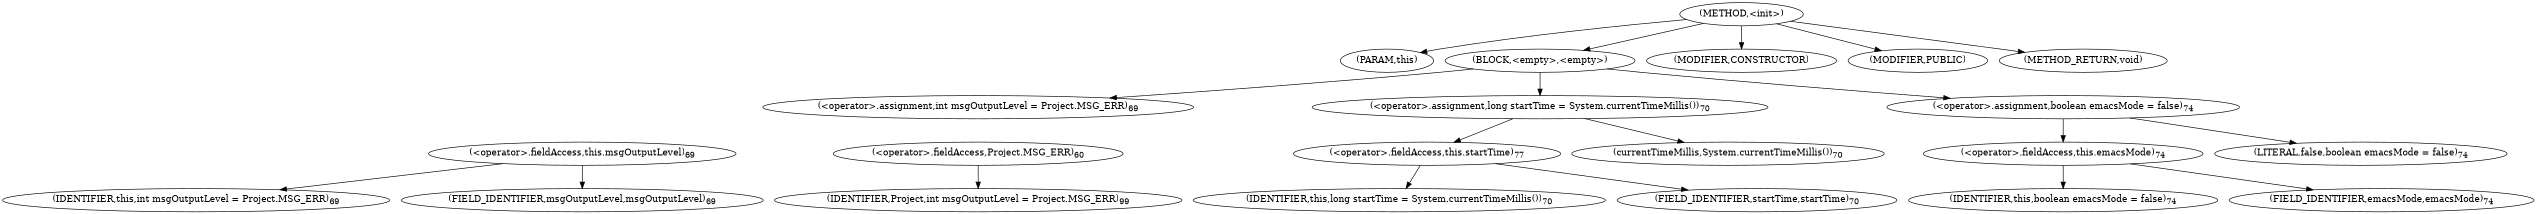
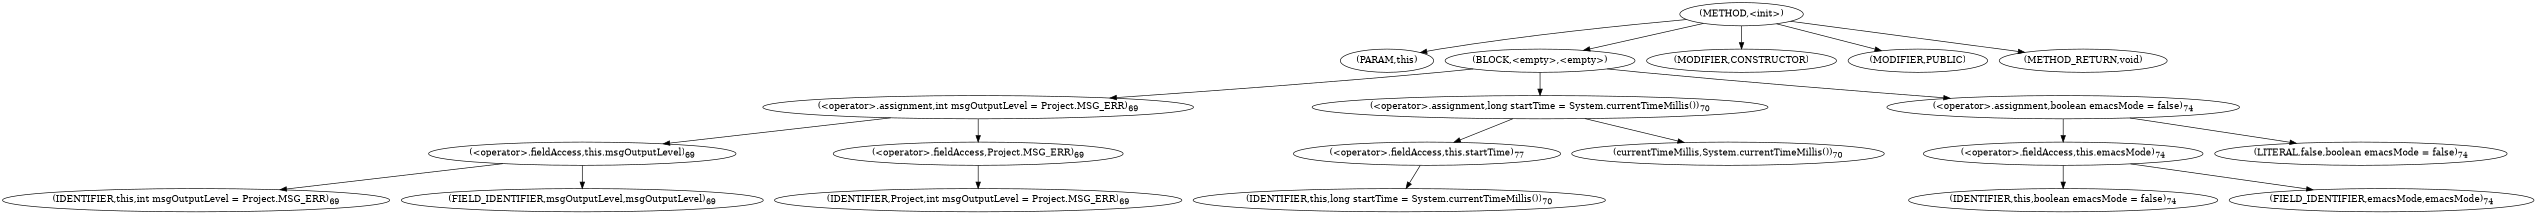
none -> (978, 127)
none -> (780, 130)
(1079, 153) -> (1079, 153)
(1124, 199) -> (1124, 199)
(1757, 200) -> none
